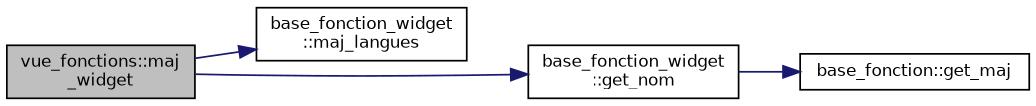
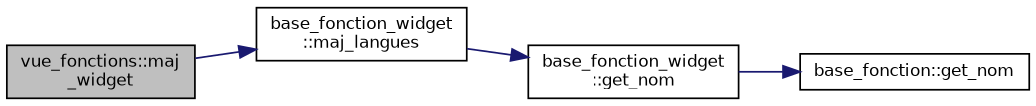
(915, 72) -> (915, 72)
(353, 76) -> (489, 52)
